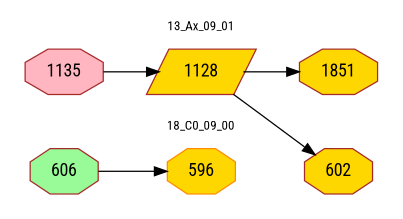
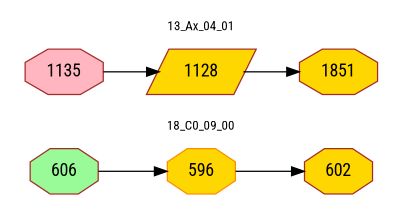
(201, 27) -> (201, 27)
(272, 123) -> (263, 171)
